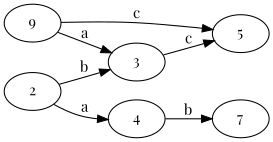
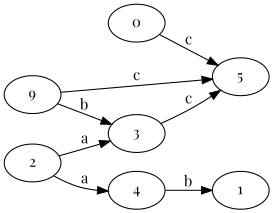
none -> (137, 23)
(85, 34) -> (85, 106)
(85, 68) -> (85, 139)
(241, 119) -> (241, 190)
